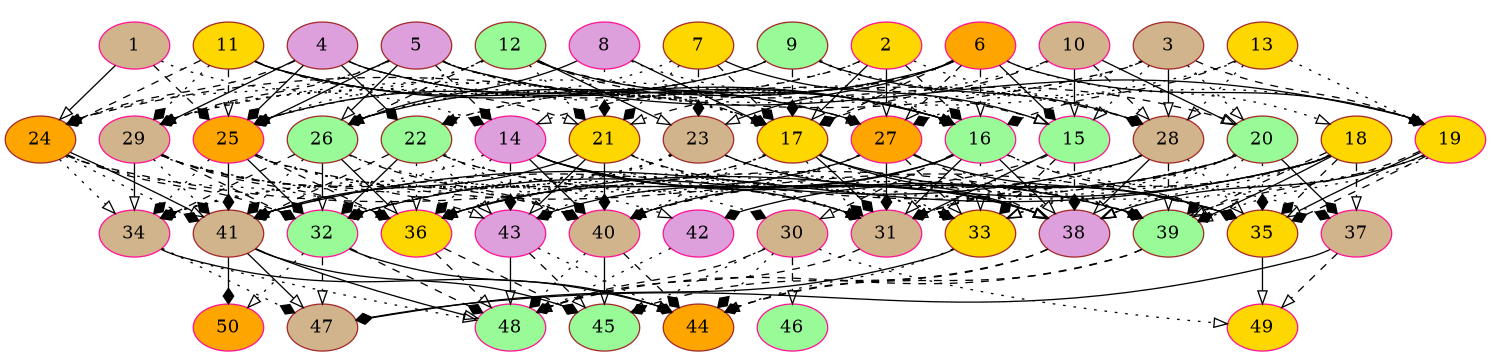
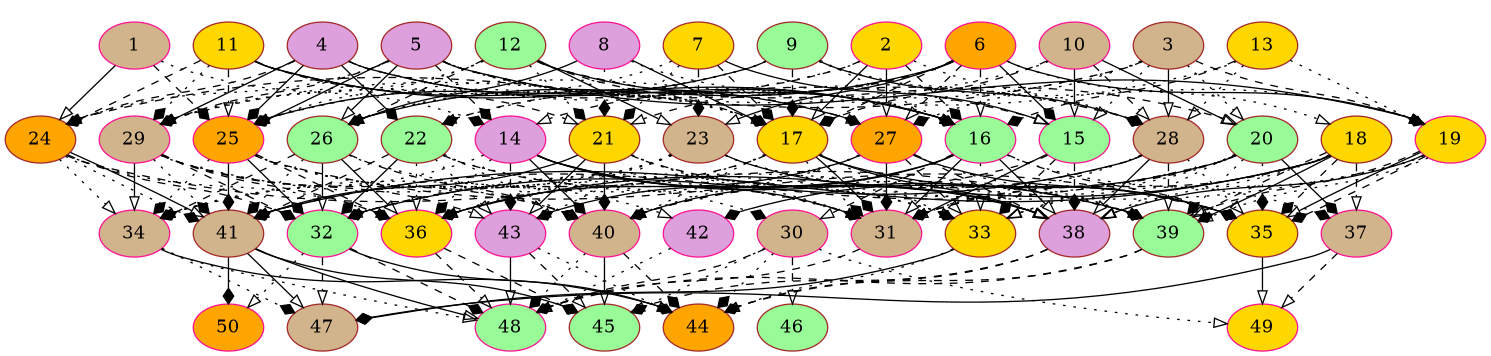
(792, 328) -> (792, 328)
